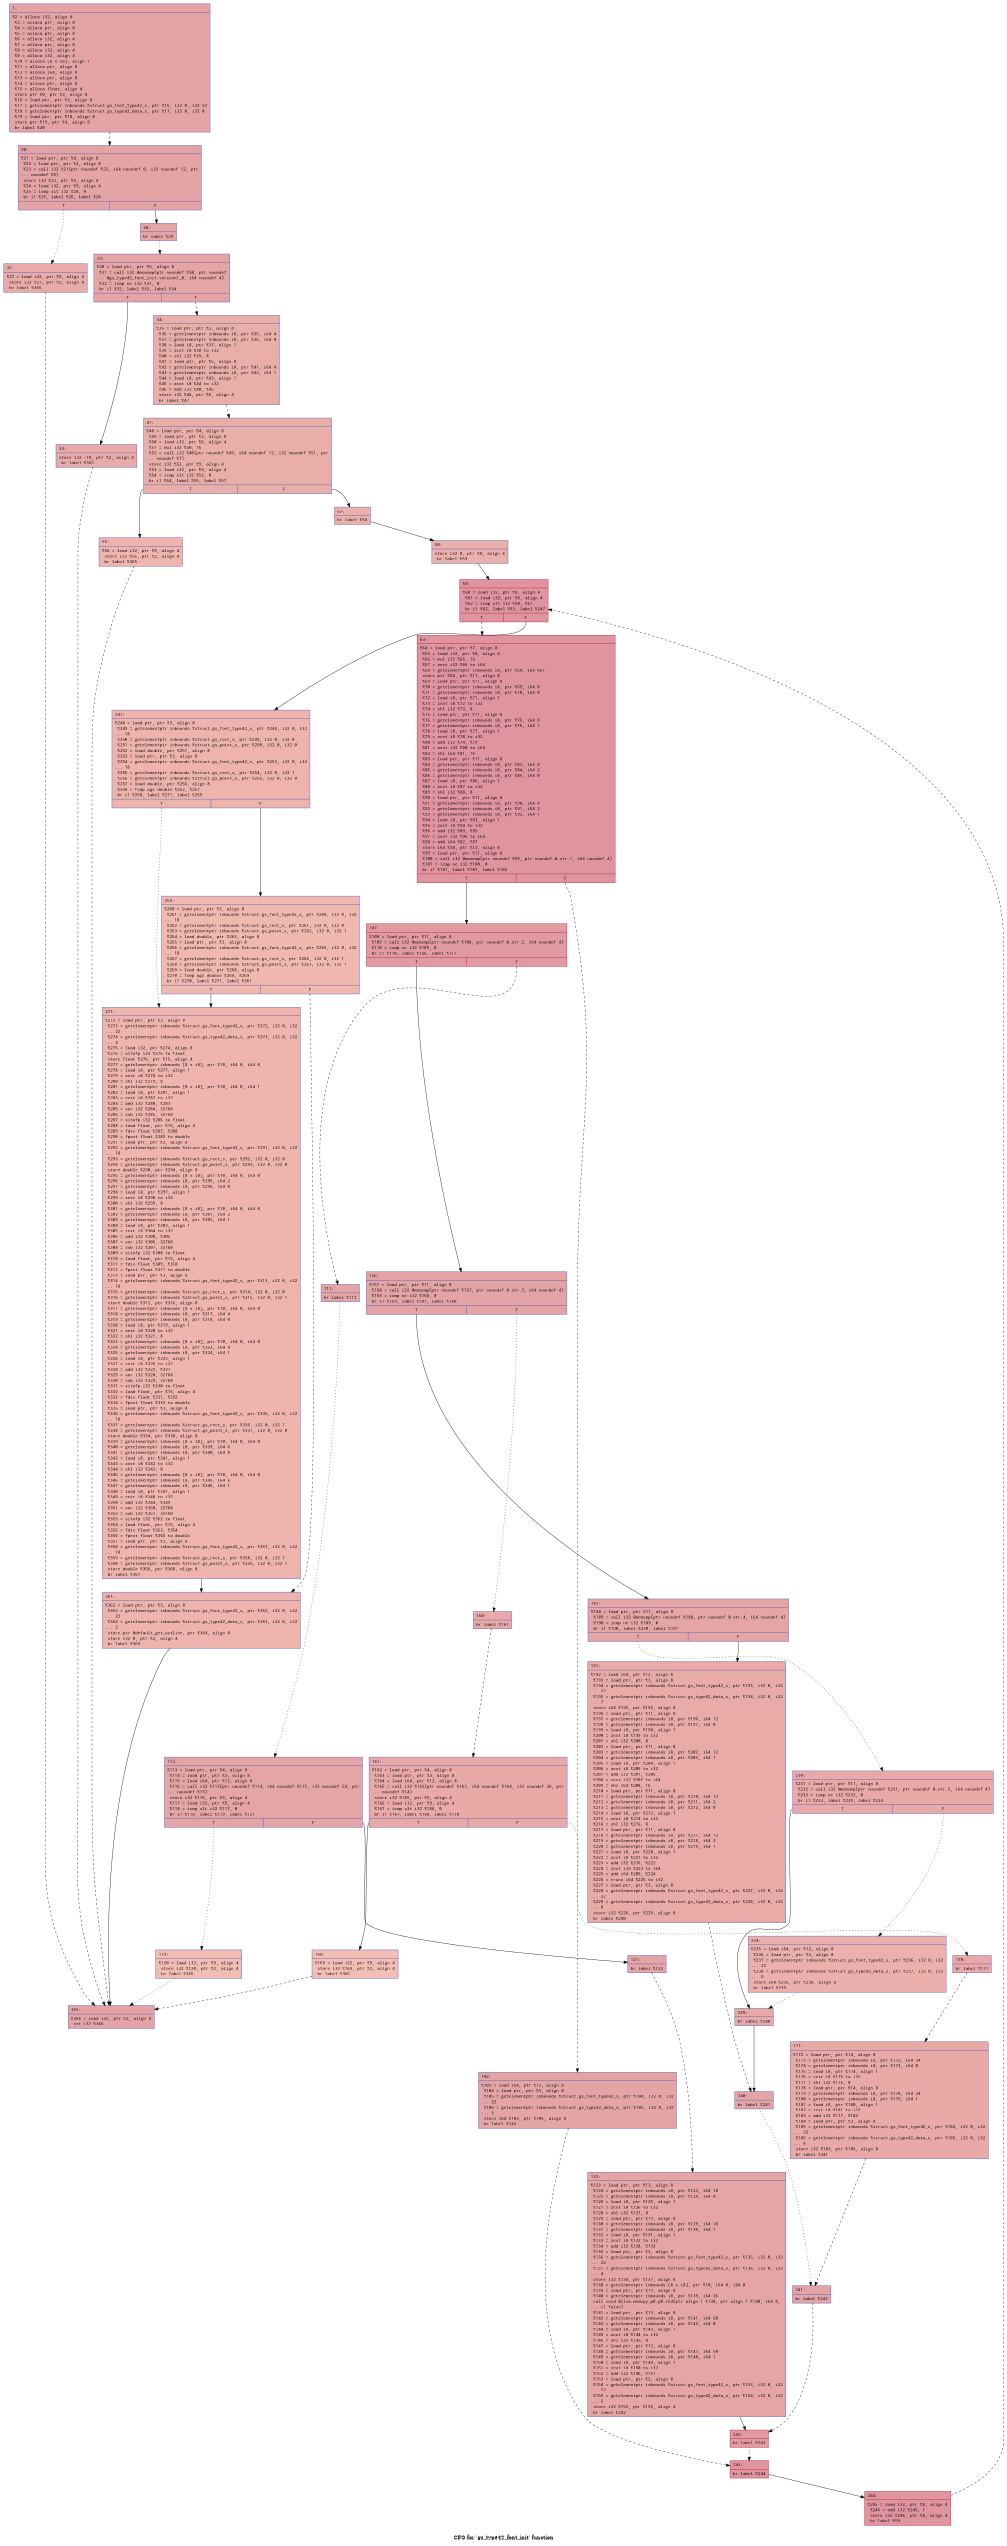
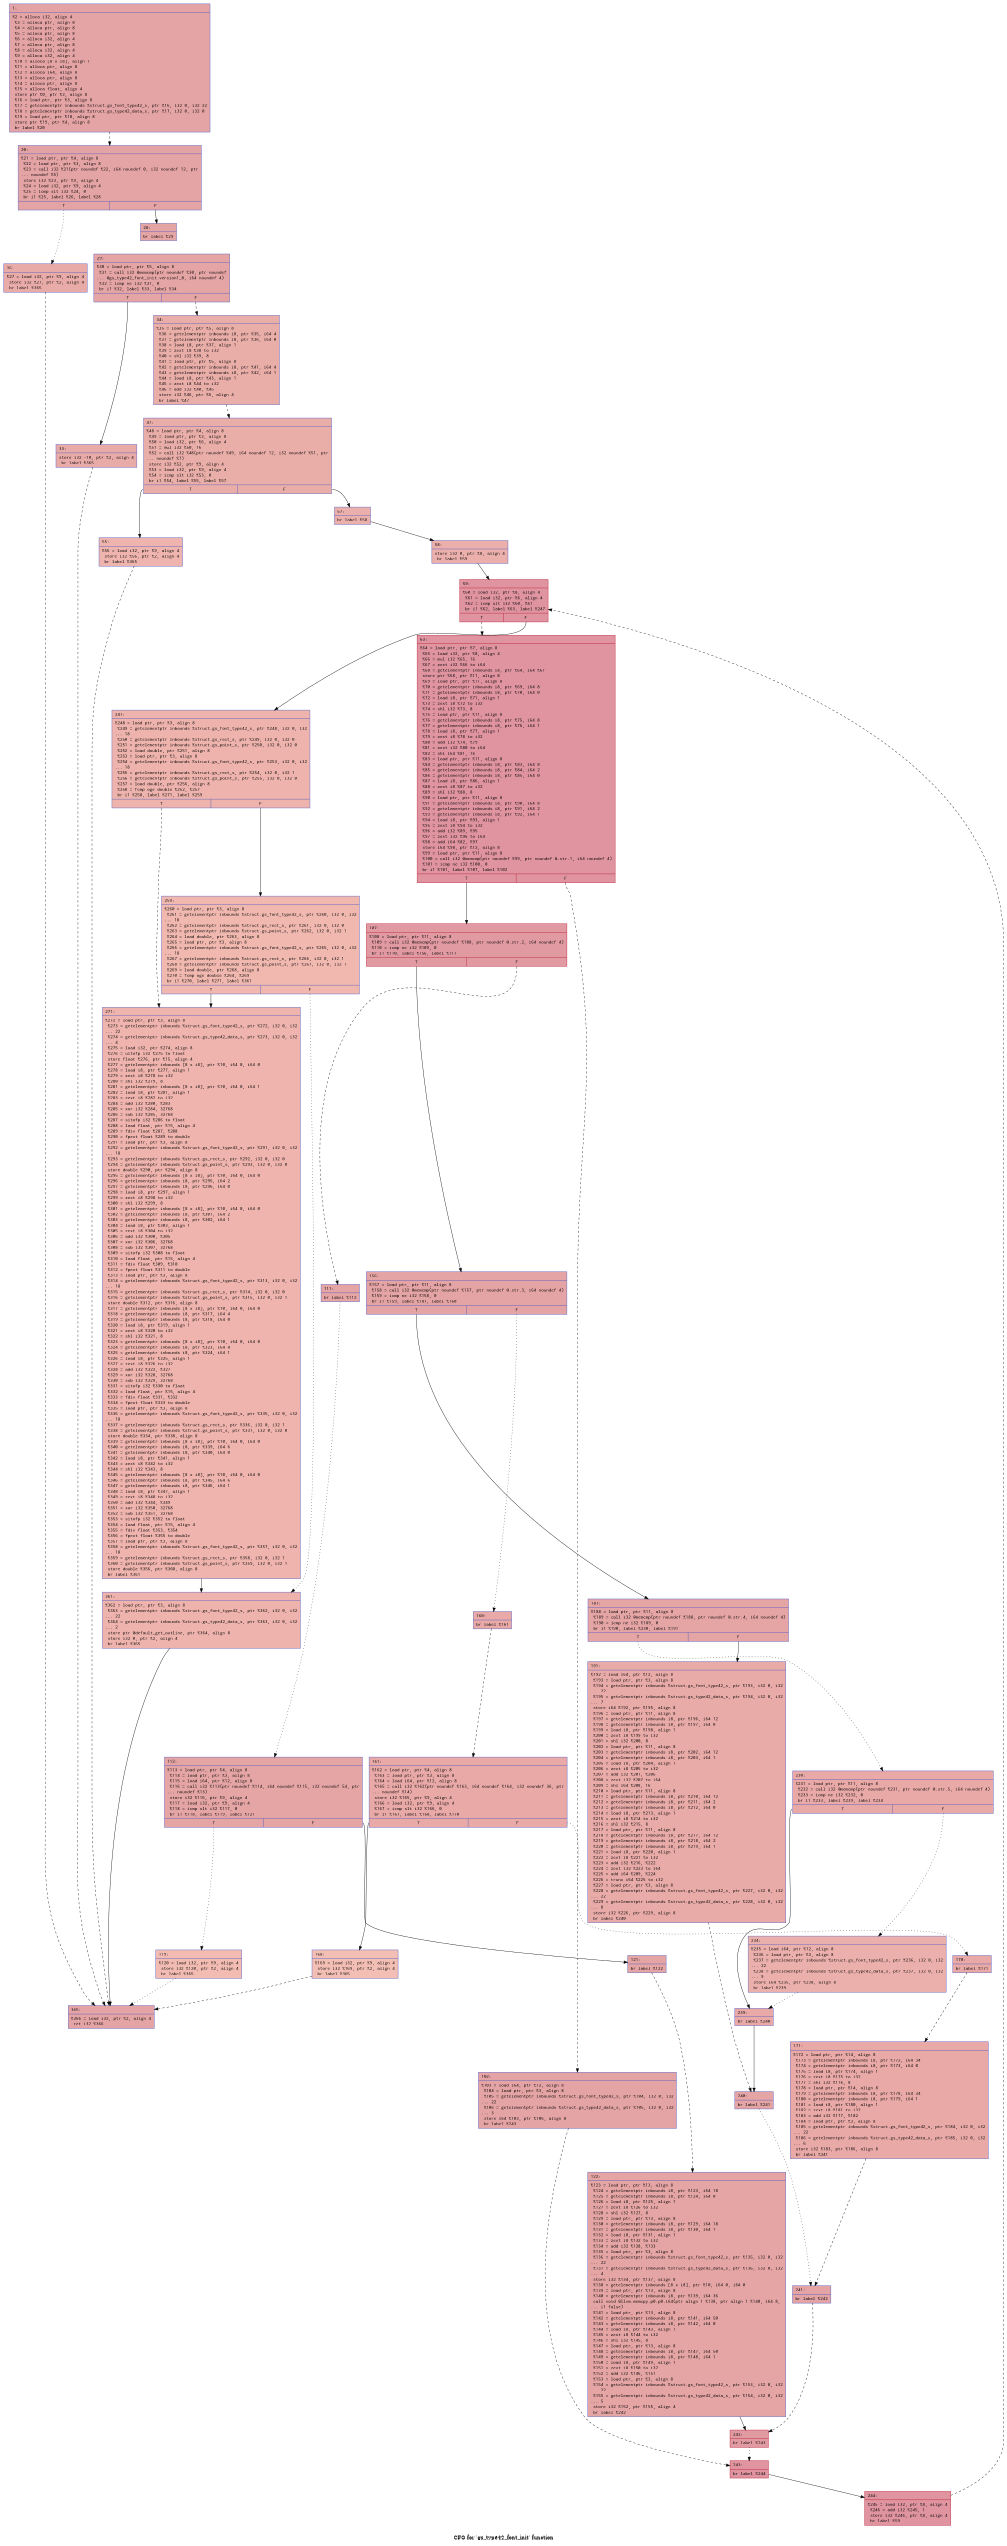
(159, 245) -> none
(158, 906) -> (158, 906)
(314, 1294) -> (314, 1294)
